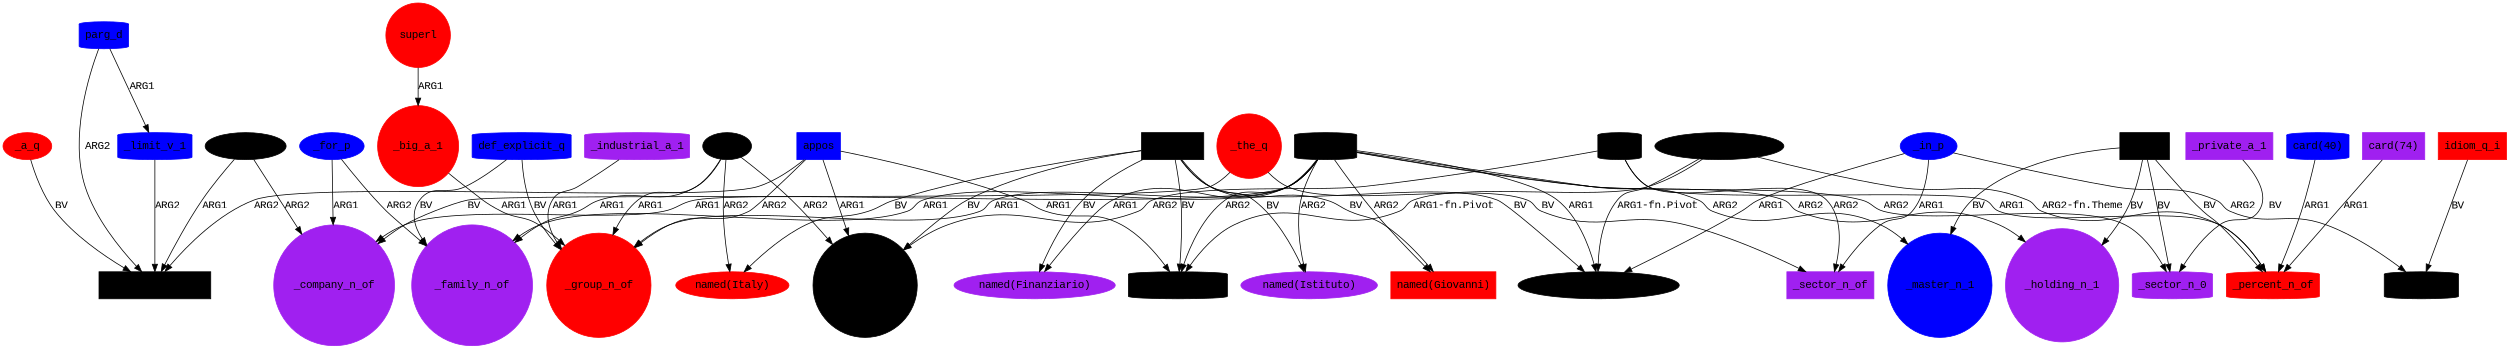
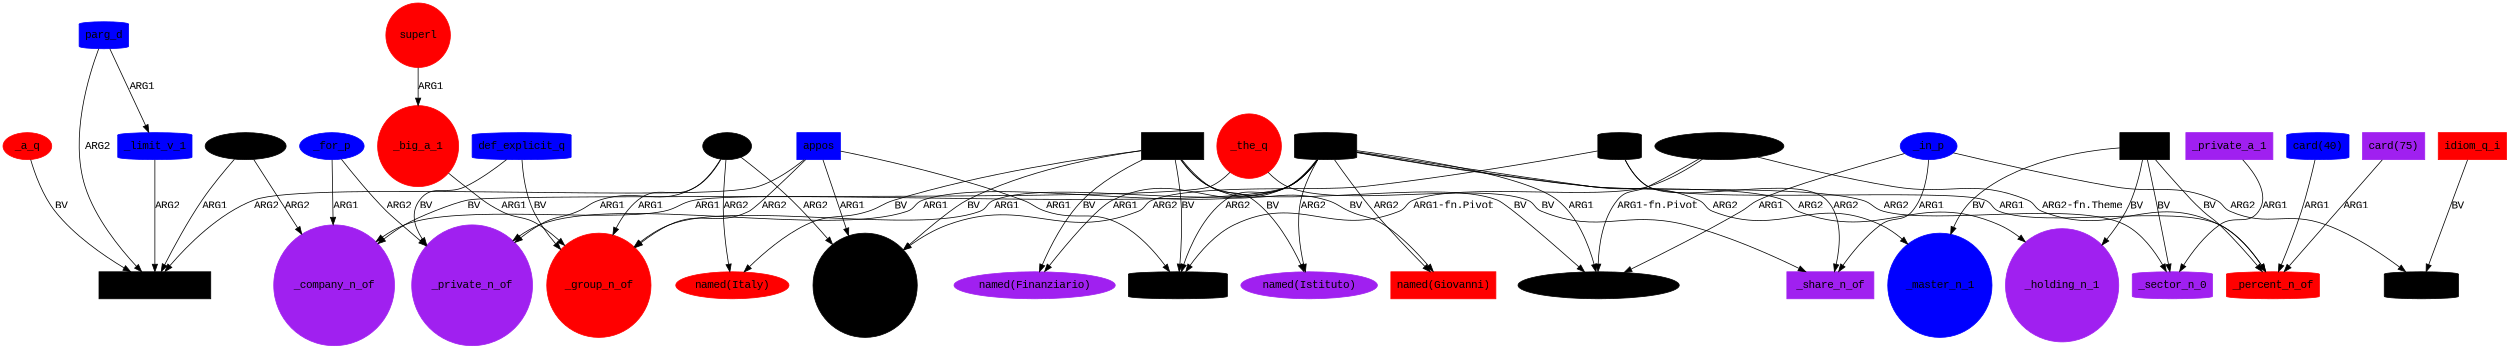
(637, 146) -> none
(2394, 146) -> (2394, 146)
(2275, 206) -> (2275, 206)
(472, 285) -> (472, 285)
(1830, 285) -> (1830, 285)
